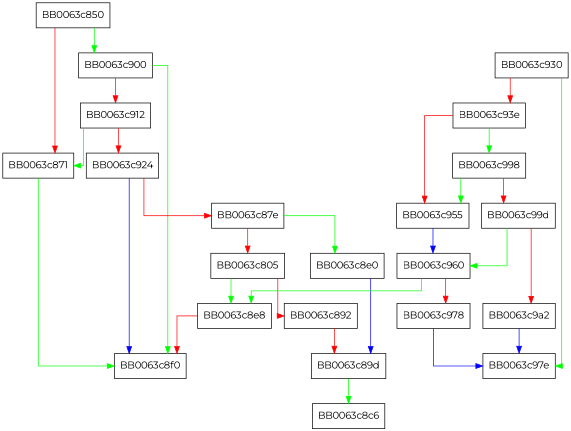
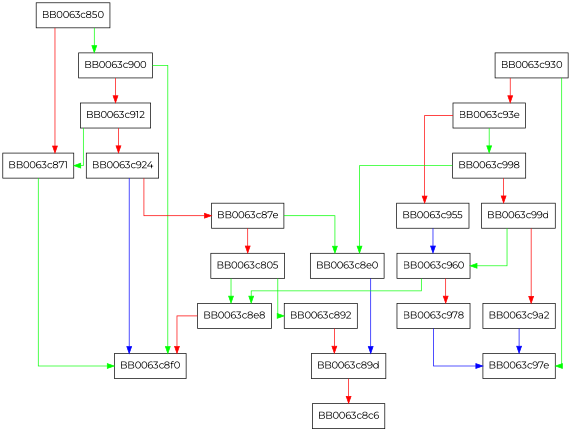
(461, 187) -> (366, 166)
(278, 297) -> (278, 297)
(349, 387) -> (349, 387)
